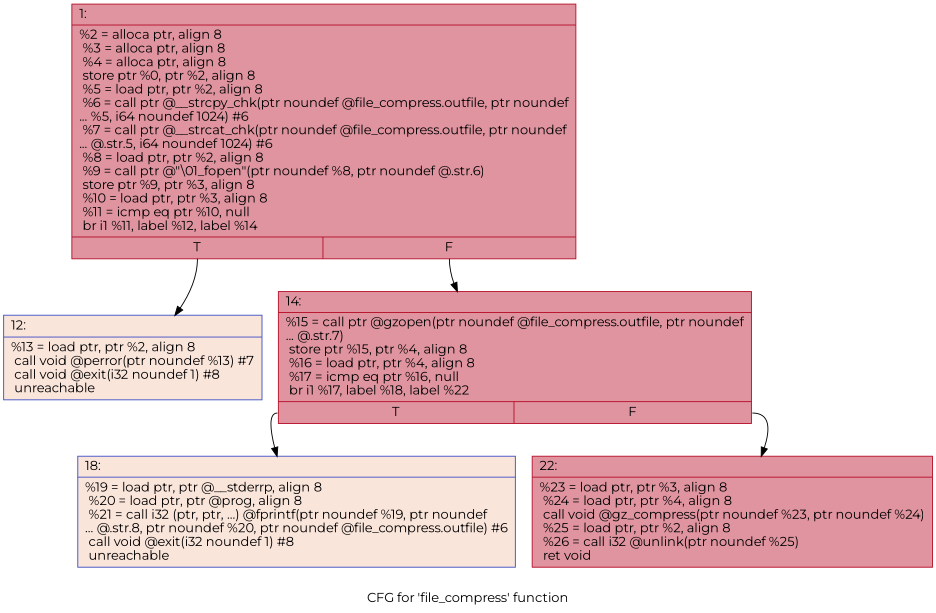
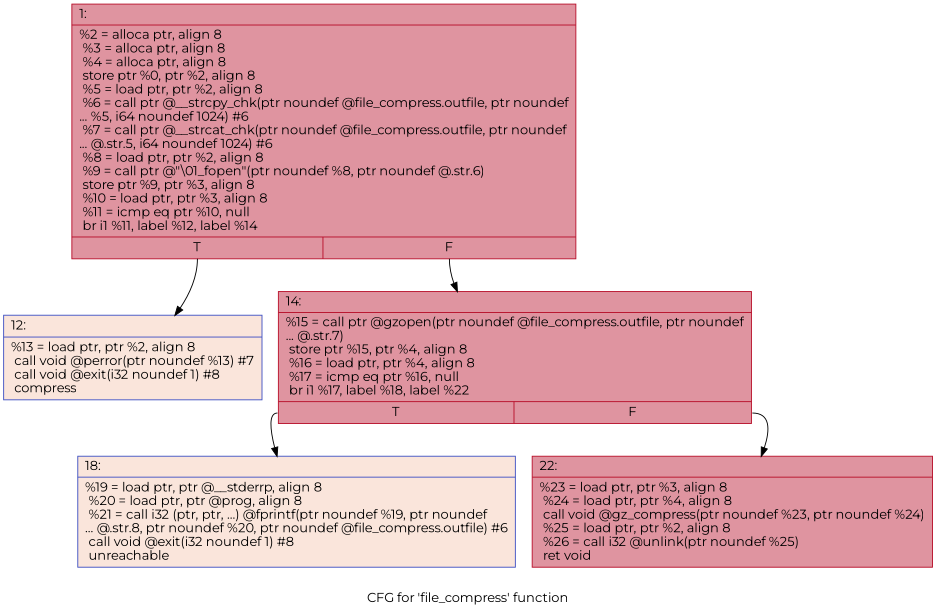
(53, 388) -> (44, 388)
